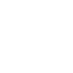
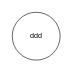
none -> (36, 36)
